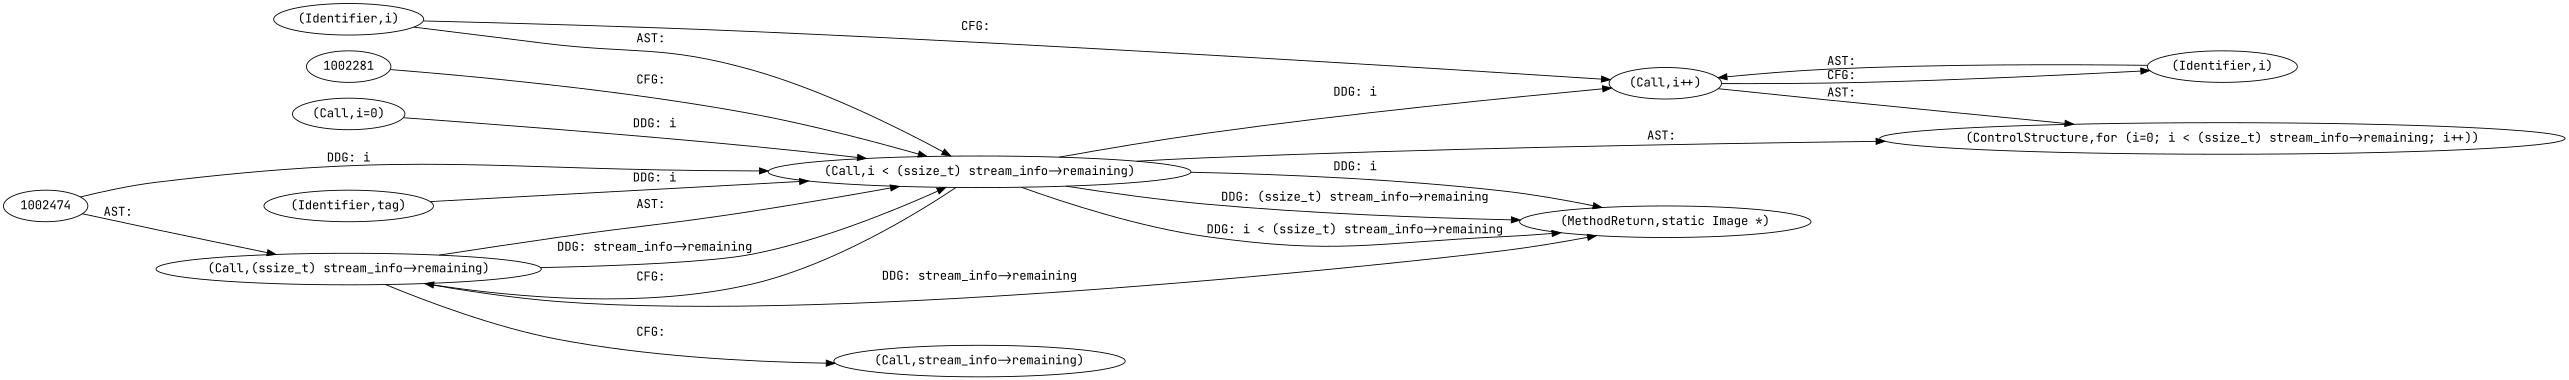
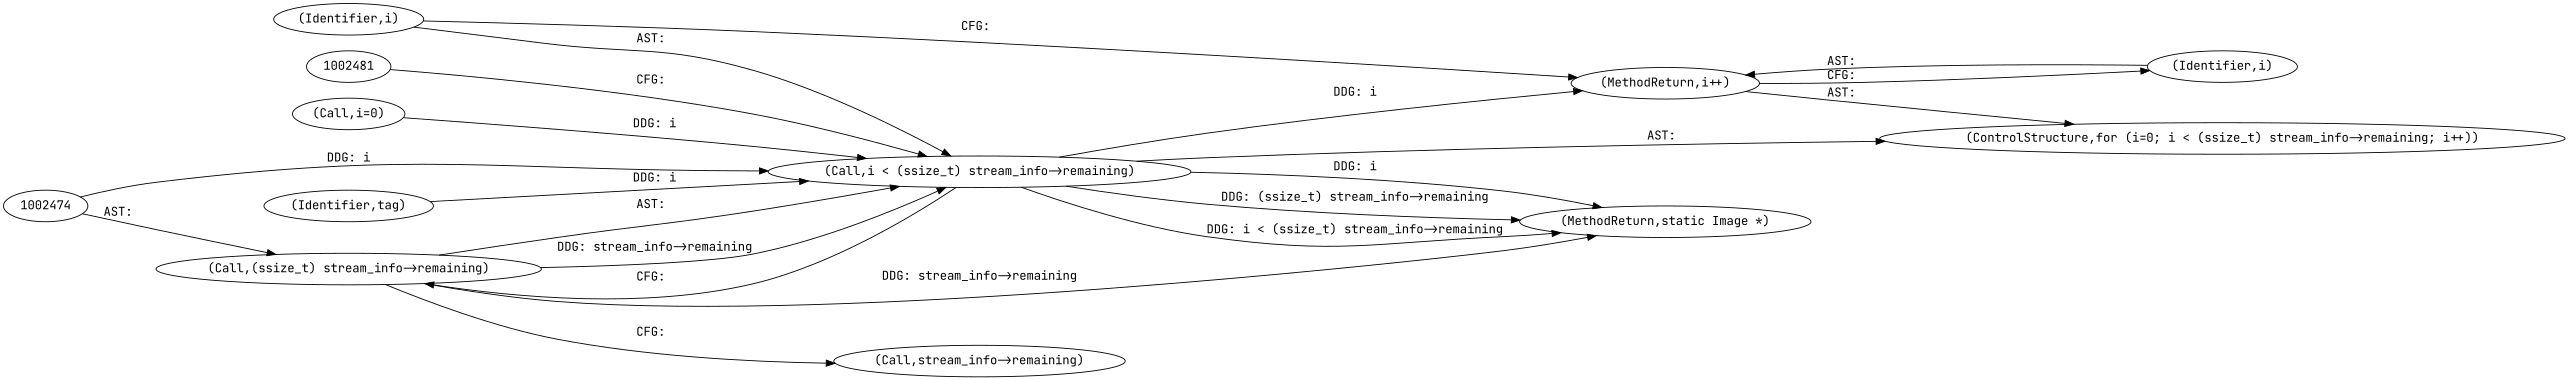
(349, 67) -> (349, 67)
(1665, 83) -> (1665, 83)
